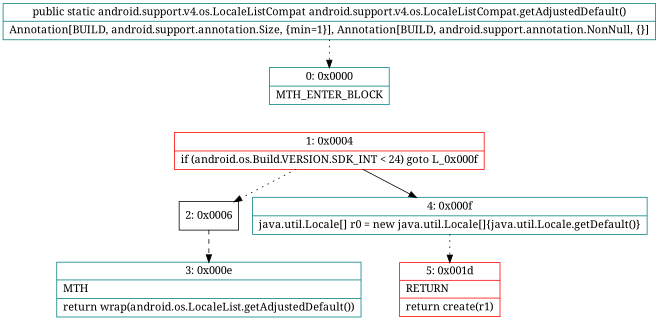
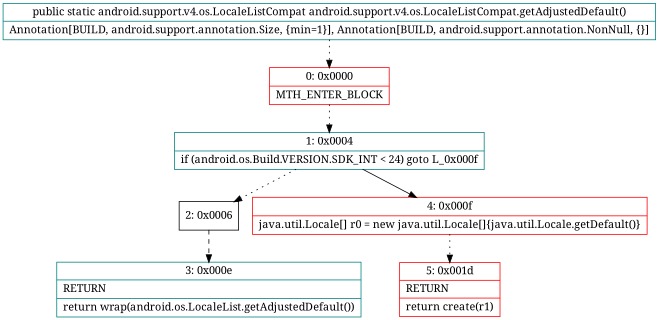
(329, 86) -> (329, 86)
none -> (329, 115)
(329, 151) -> (329, 151)
(450, 216) -> (450, 216)
(76, 289) -> (85, 289)
